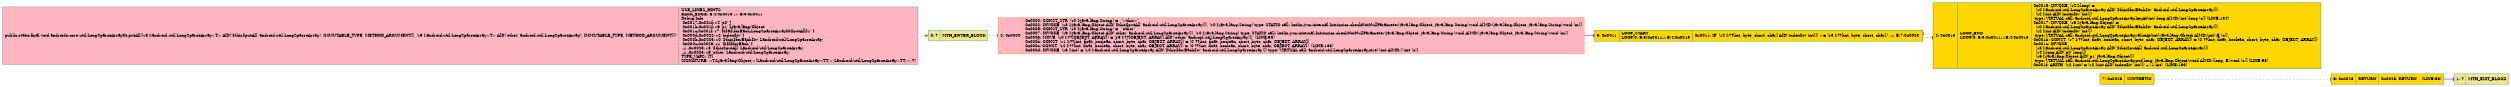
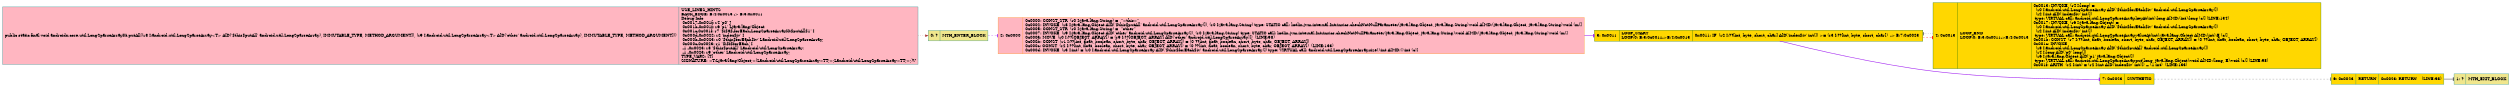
none -> (1938, 72)
(2448, 79) -> (2448, 79)
